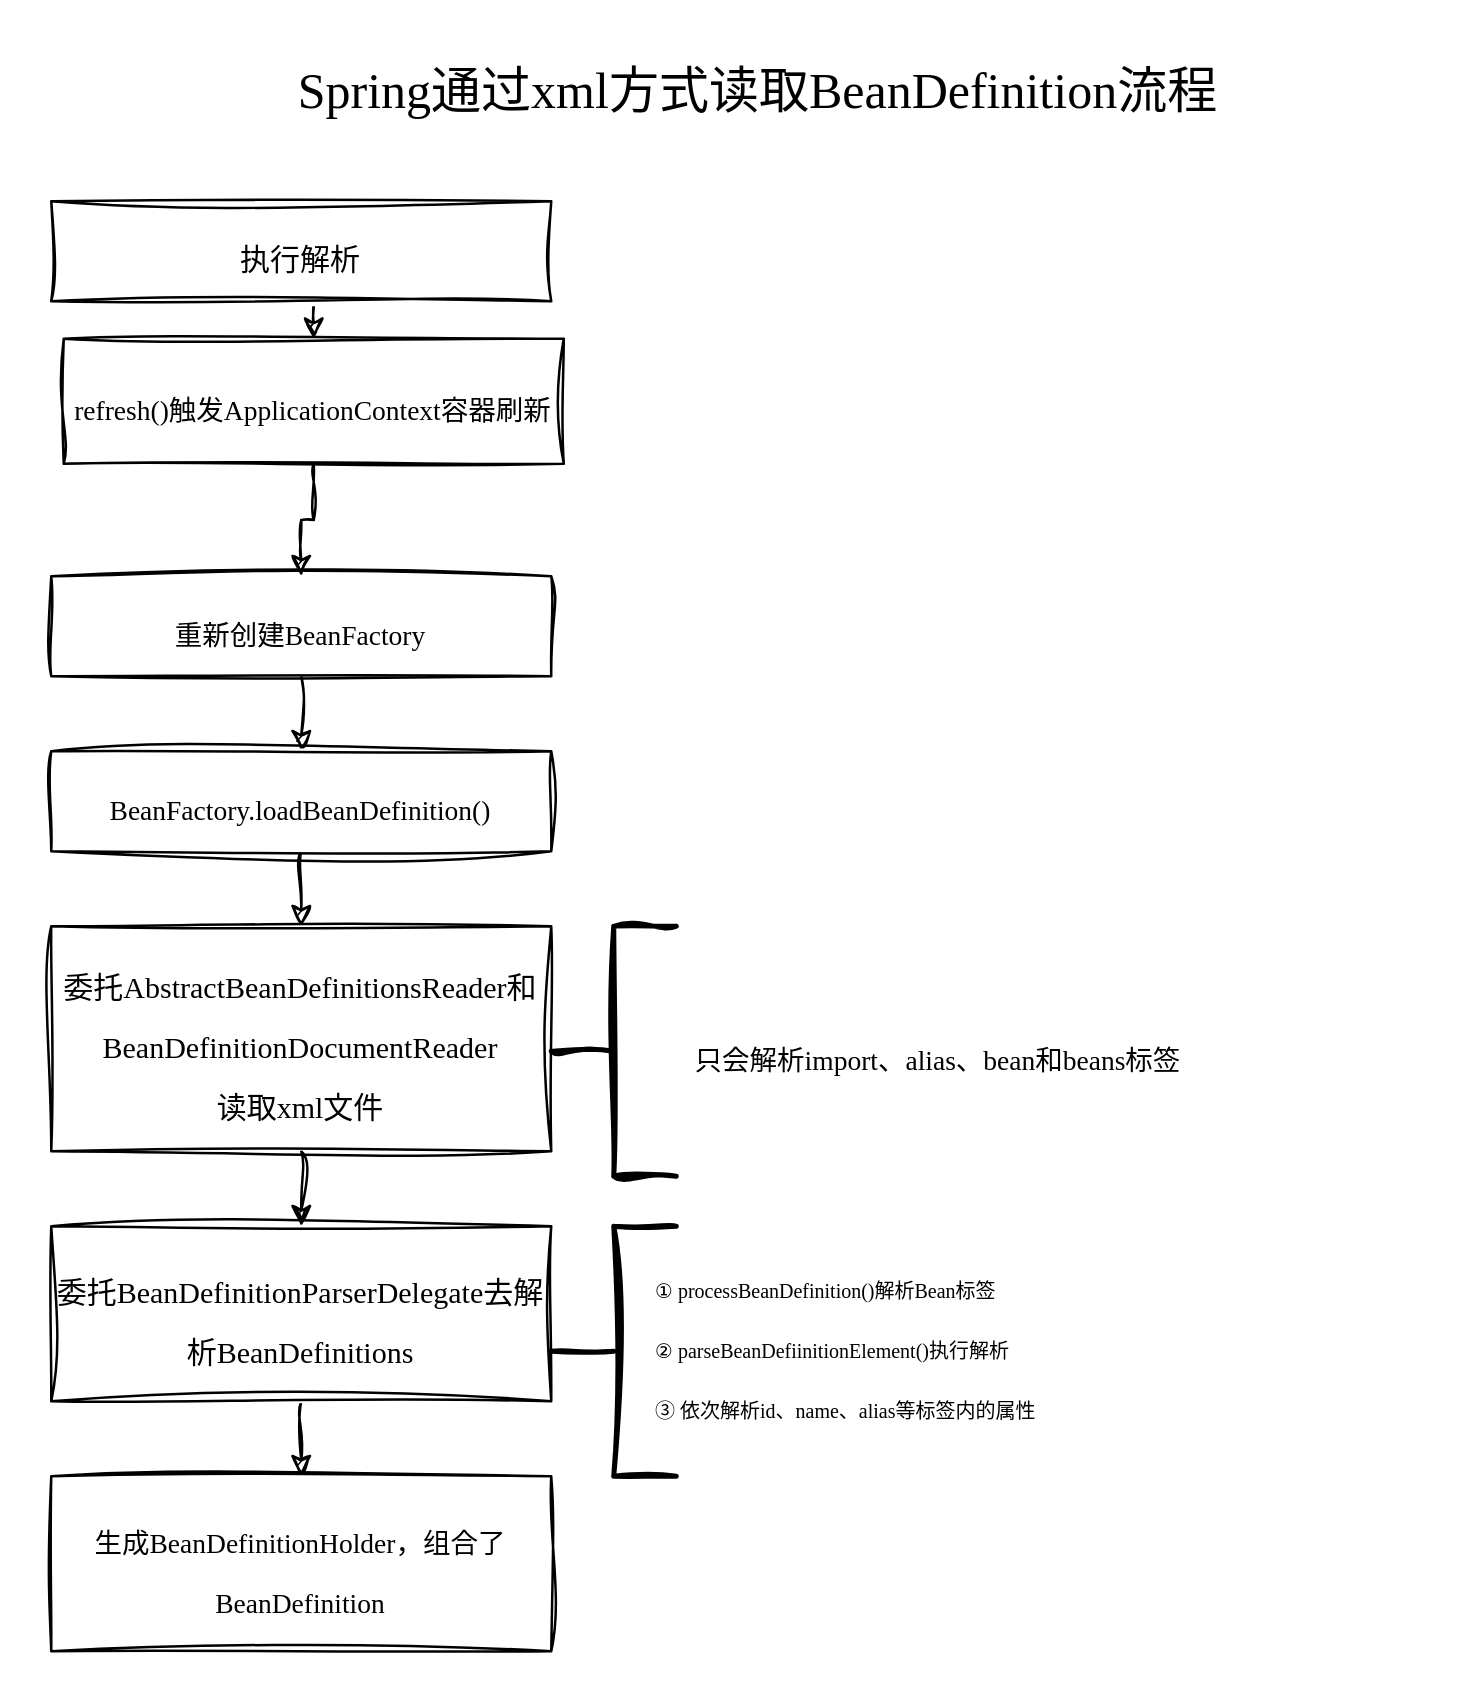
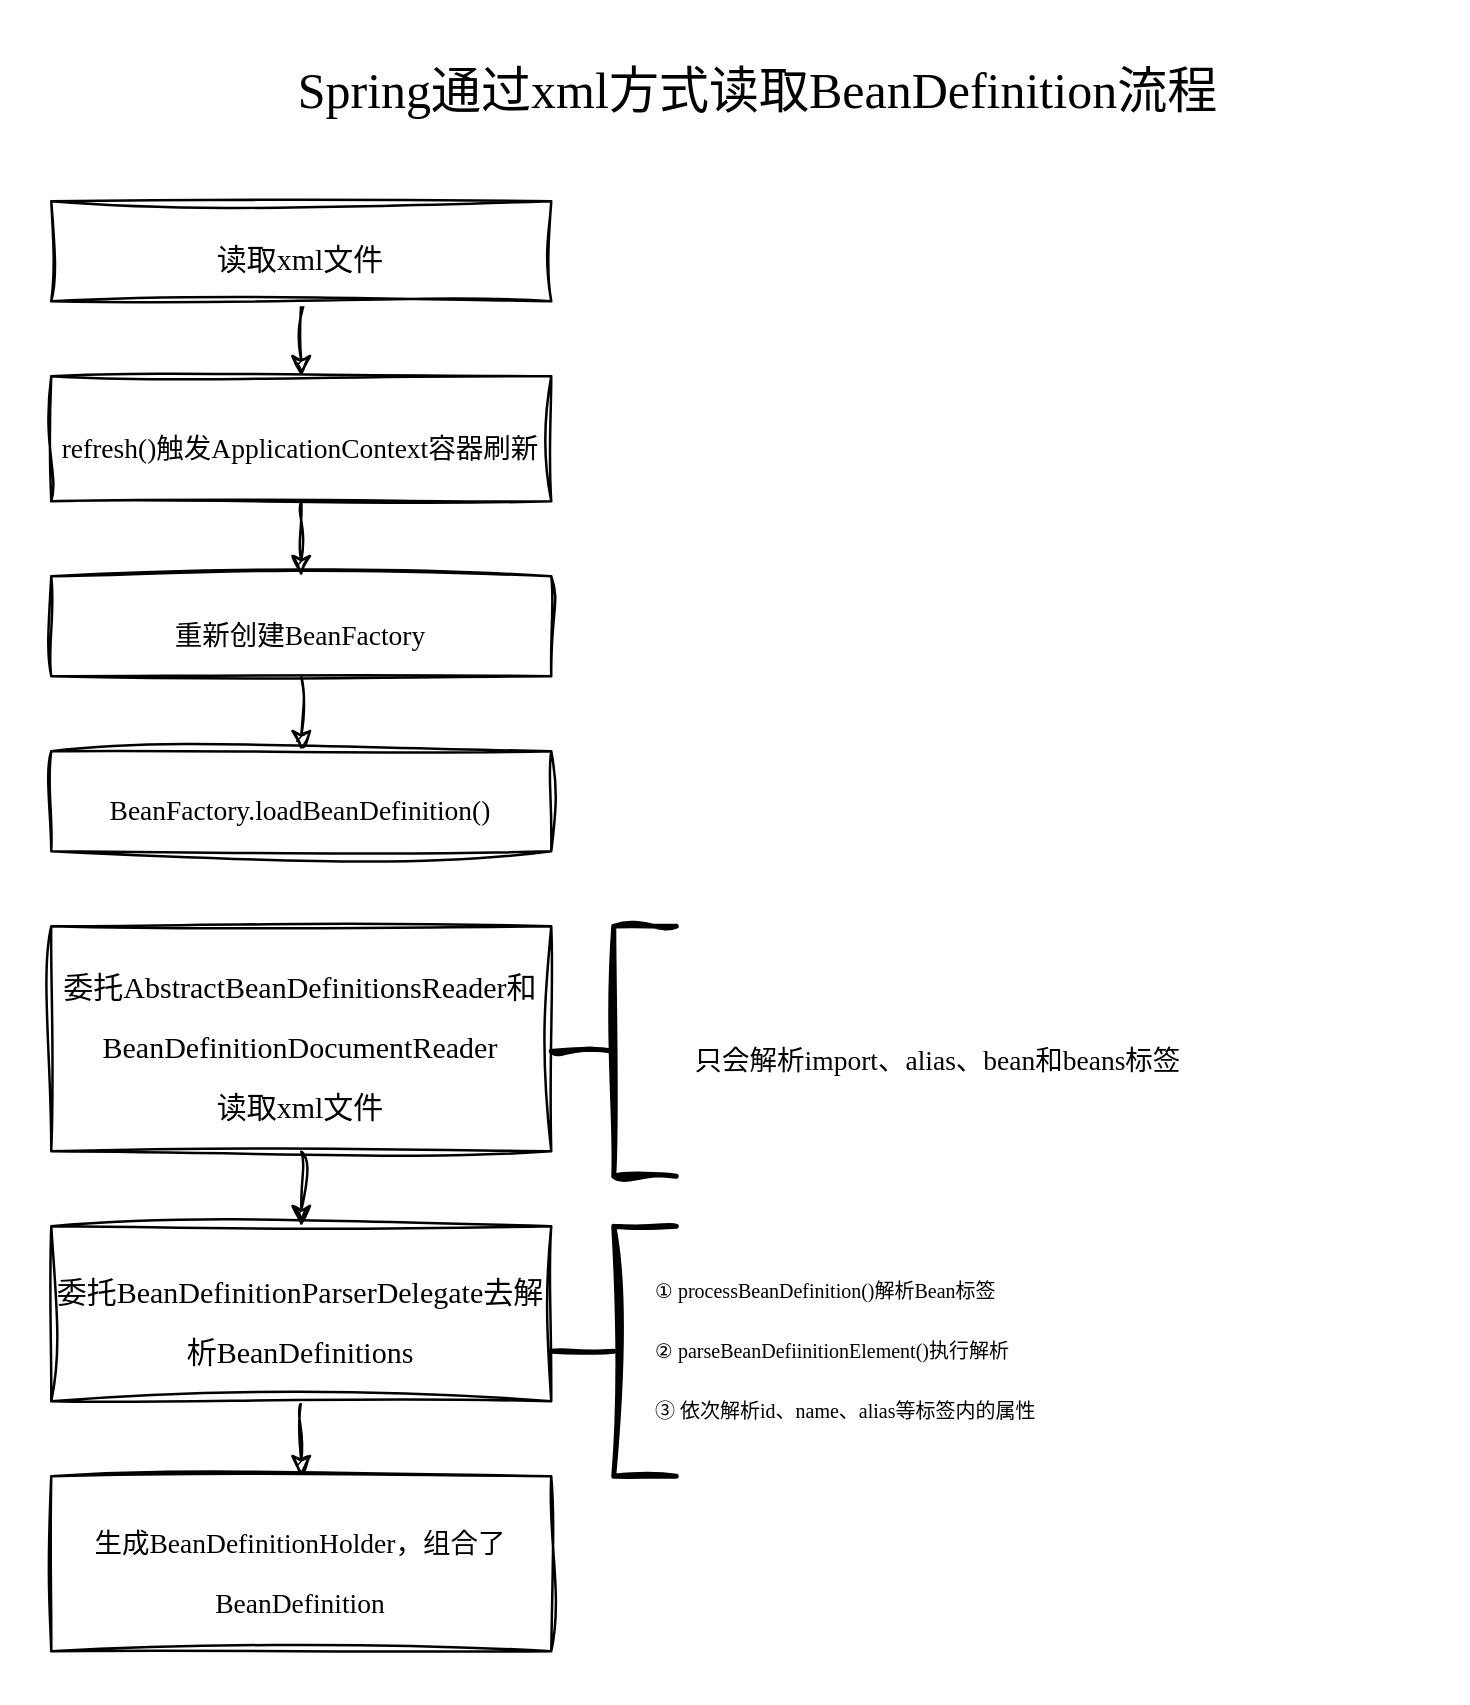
(301, 251) -> (301, 251)
(314, 401) -> (301, 439)
(301, 887) -> none
